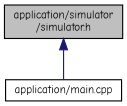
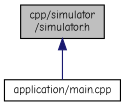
(64, 22) -> (62, 22)
